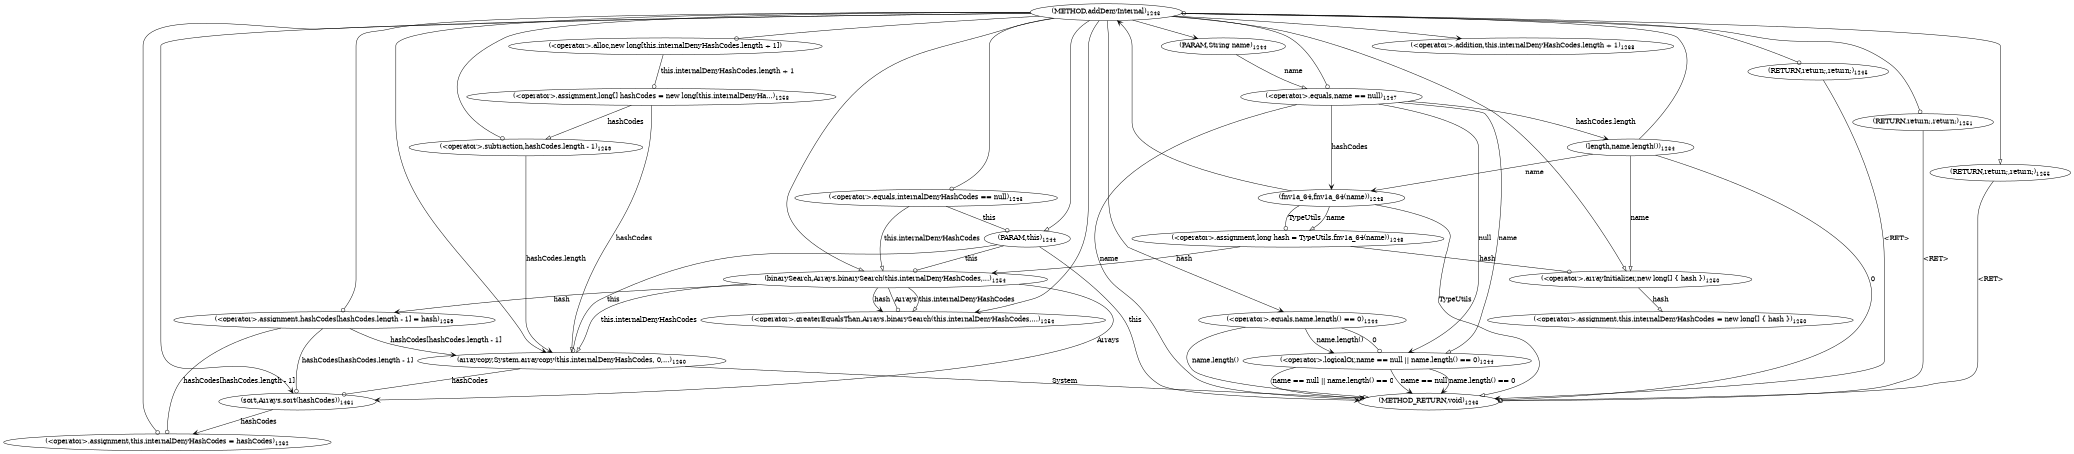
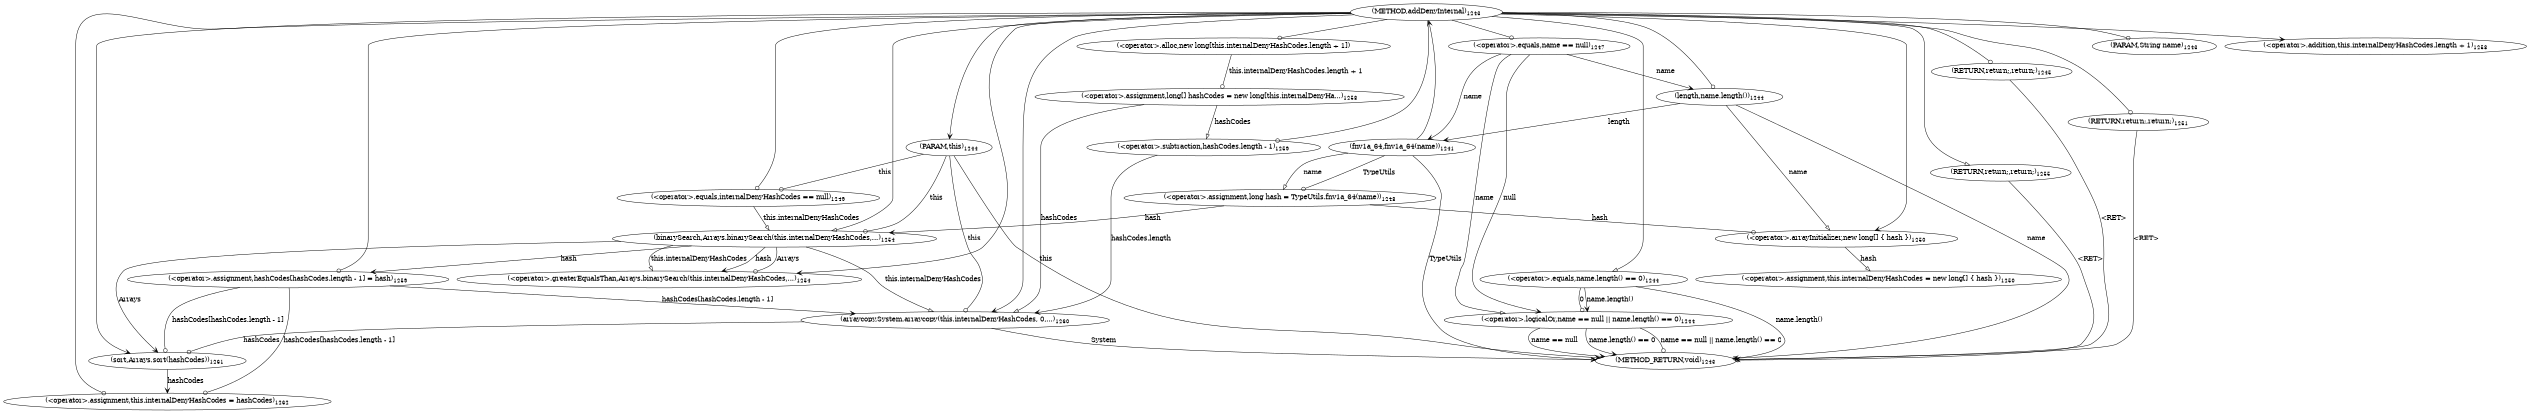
(1163, 29) -> (1815, 15)
(1629, 29) -> (1619, 21)
(1260, 46) -> (2191, 46)
(1628, 46) -> (2481, 46)
(1268, 73) -> none
(1433, 82) -> (1803, 27)
(1606, 122) -> (1666, 72)
(1071, 125) -> (1115, 19)
(1350, 147) -> (1473, 97)
(1668, 147) -> (1757, 96)
(1535, 173) -> (1619, 122)
(1016, 197) -> (838, 197)
(1377, 197) -> (1448, 147)
(976, 218) -> (853, 172)
(1111, 218) -> (1643, 85)
(1108, 278) -> none
(1873, 279) -> (2036, 239)
(1236, 383) -> (1740, 311)
(347, 401) -> (217, 360)
